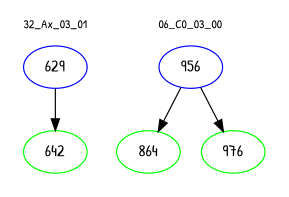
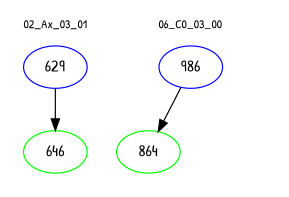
(56, 25) -> (56, 25)
(191, 67) -> (191, 67)
(55, 152) -> (55, 152)
(233, 152) -> none
